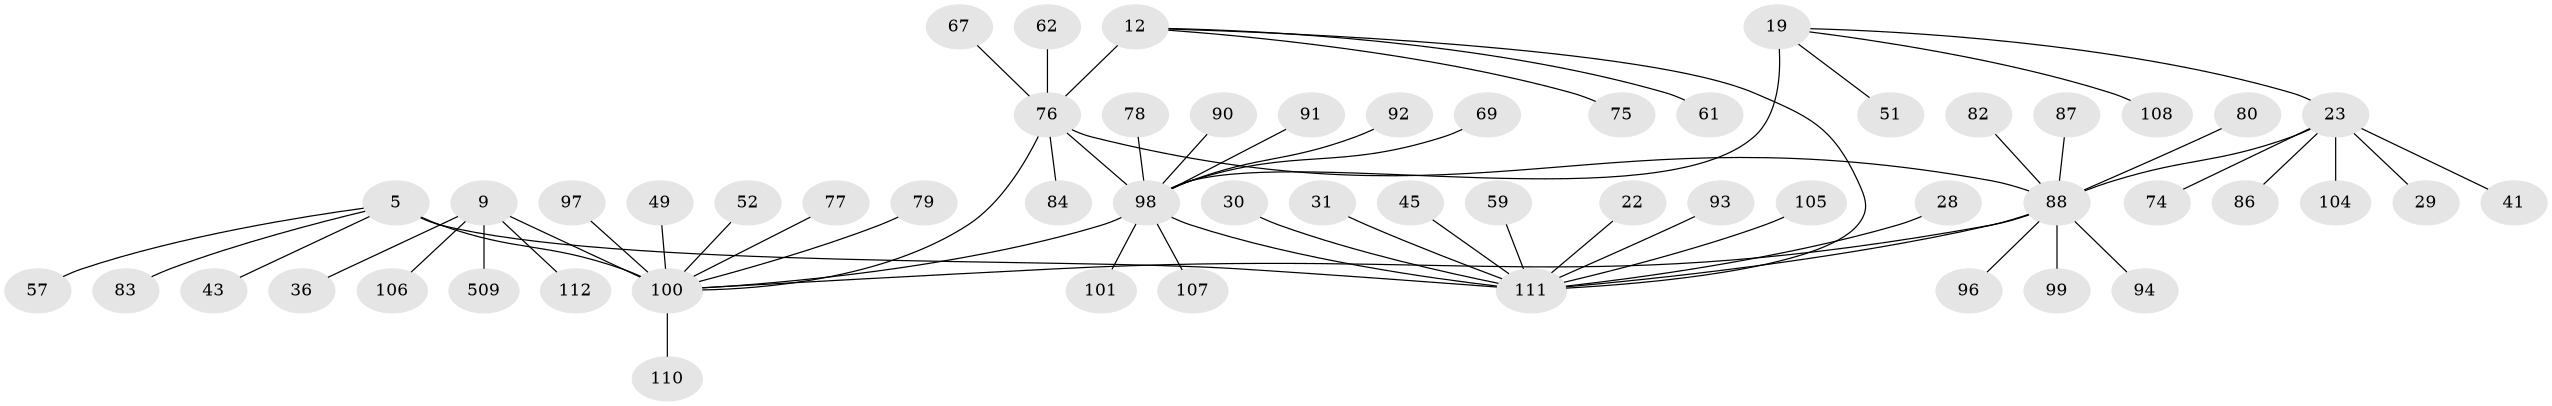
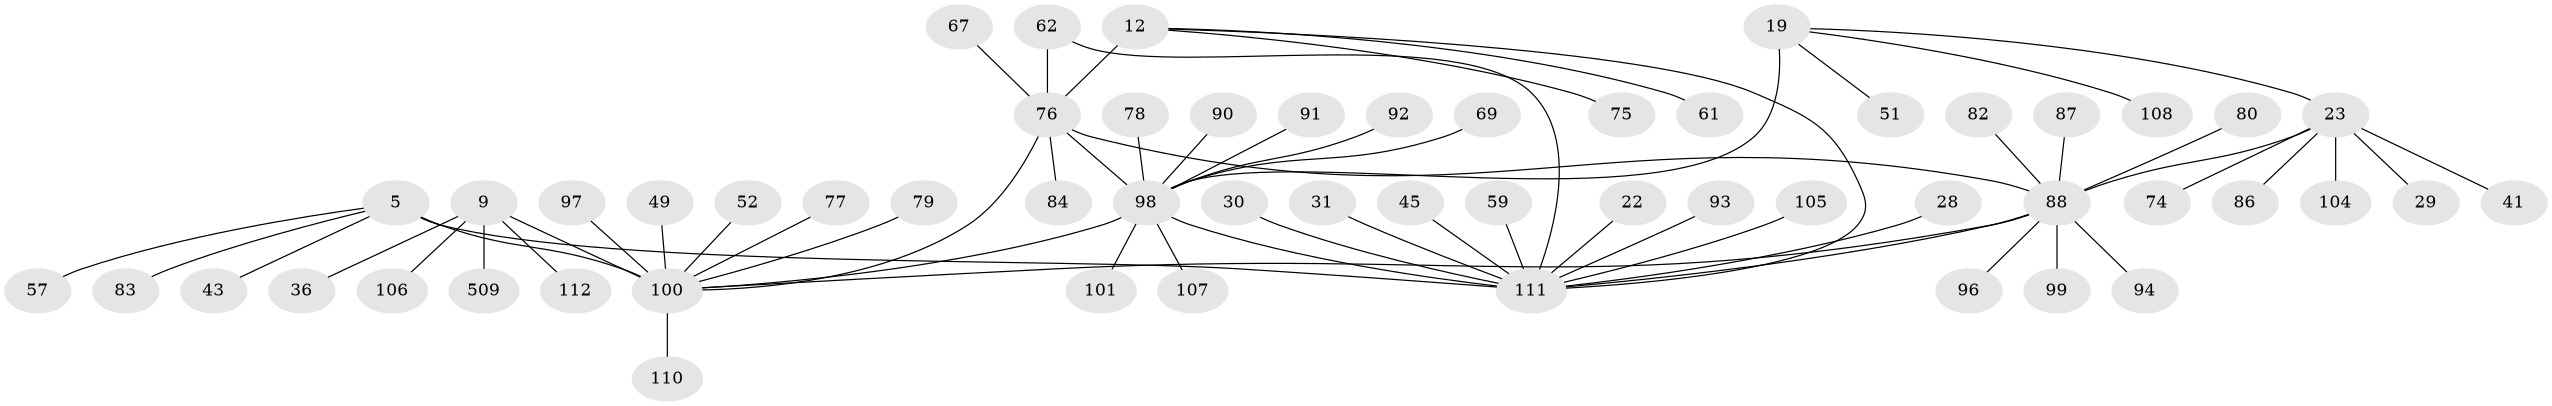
none -> (1332, 55)
